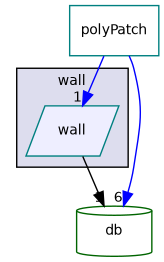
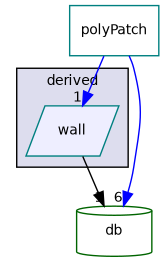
(72, 81) -> (72, 81)
